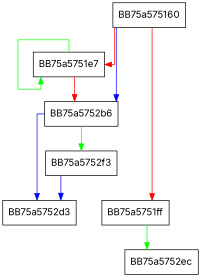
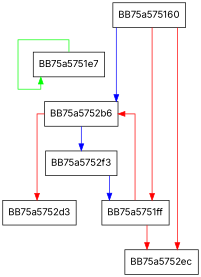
(115, 48) -> (177, 135)
(75, 86) -> (135, 152)
(81, 135) -> (81, 135)
(37, 150) -> (37, 150)
(61, 184) -> (109, 184)
(147, 234) -> (147, 234)
